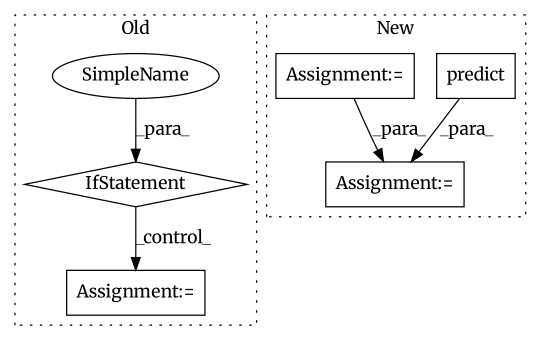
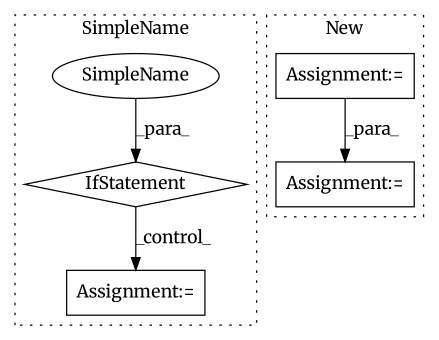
(136, 29) -> (136, 29)
(476, 76) -> none
